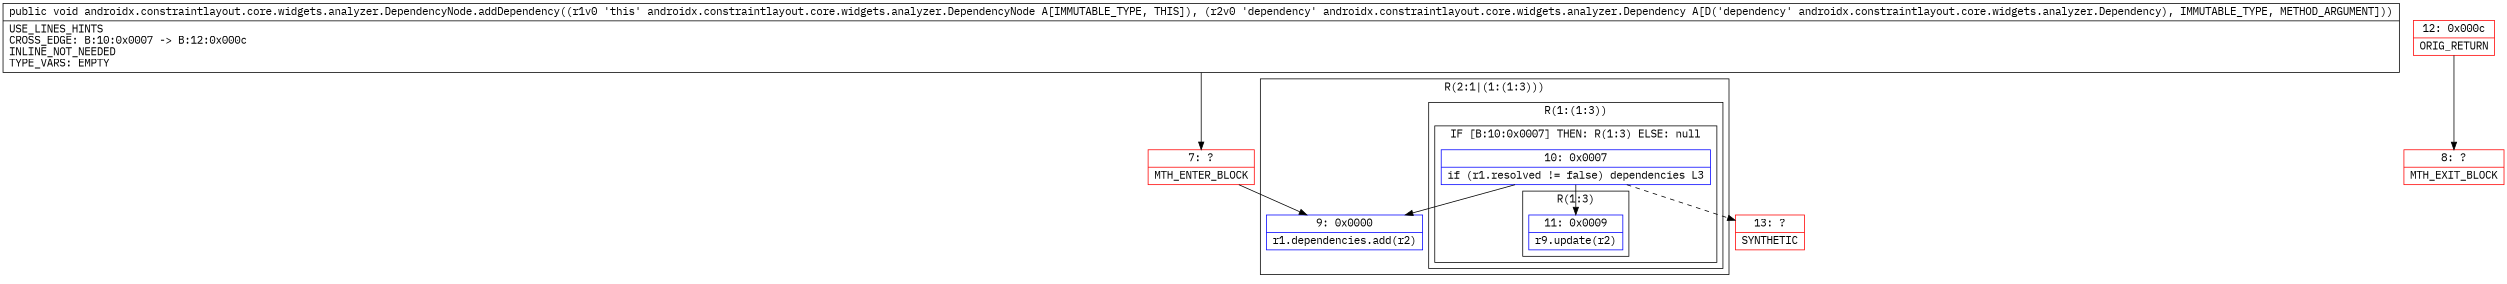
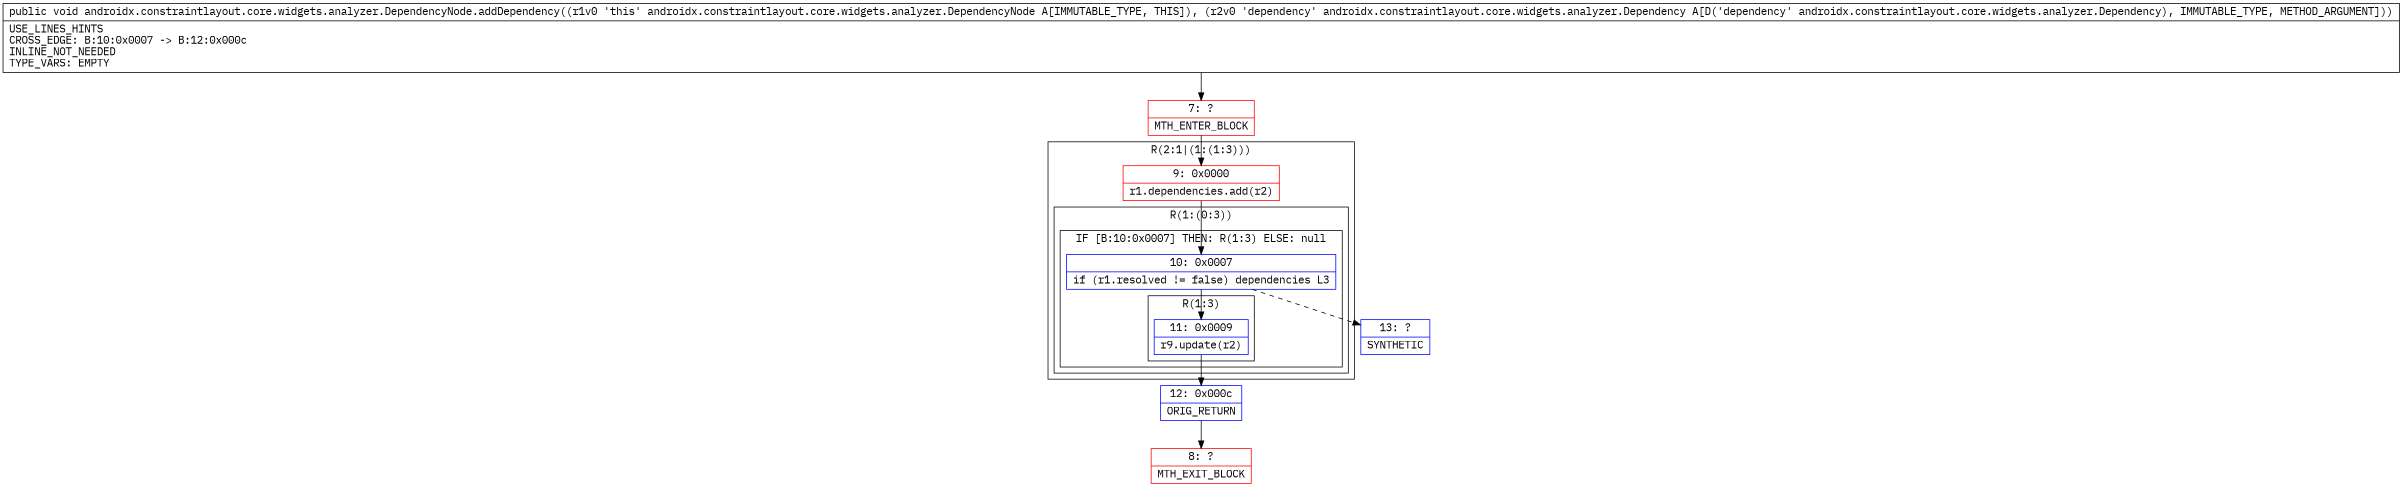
(2454, 38) -> (1201, 403)
(1576, 111) -> (1201, 216)
(1464, 199) -> (1201, 224)
(1345, 232) -> (1201, 183)
(1770, 232) -> (1395, 337)
none -> (1201, 366)
